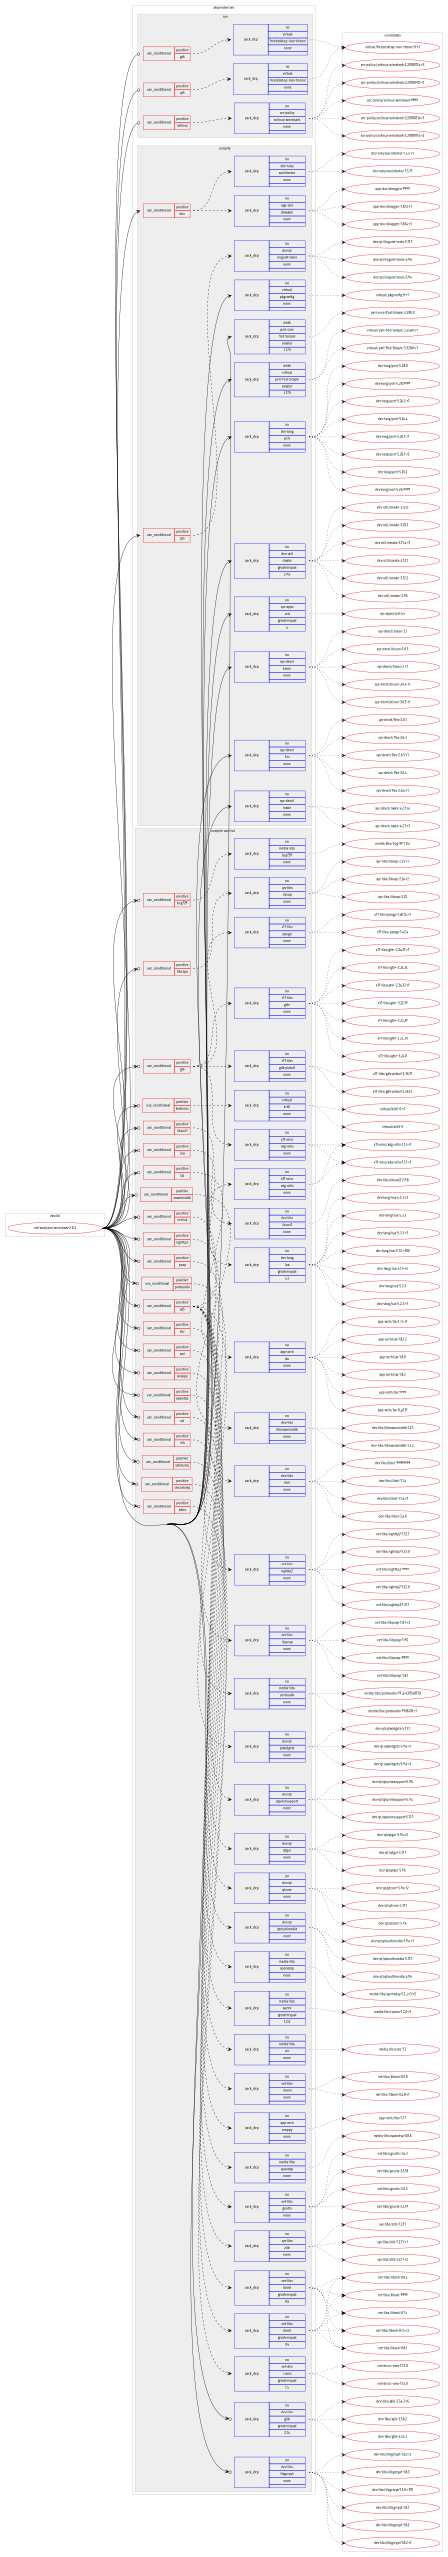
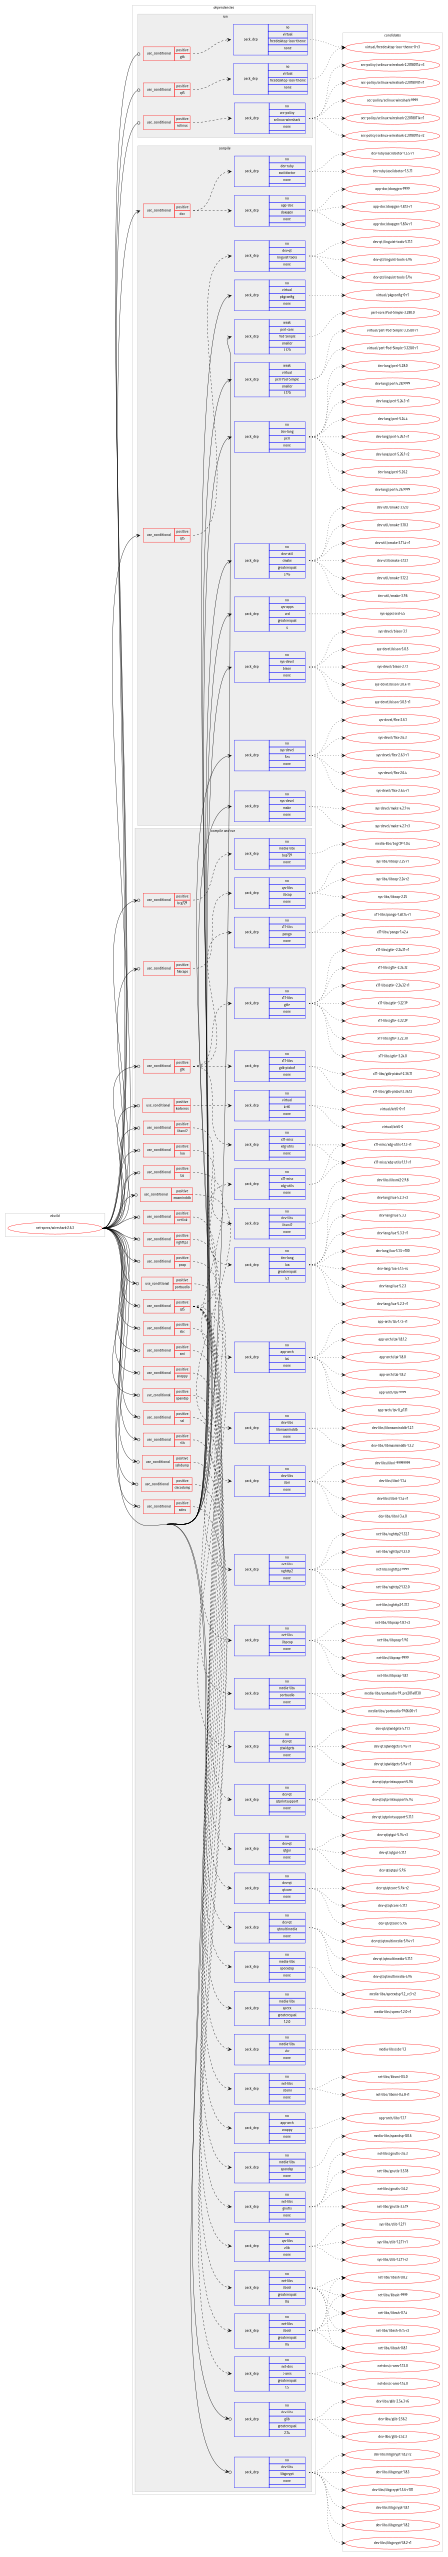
(55, 1228) -> (55, 1228)
